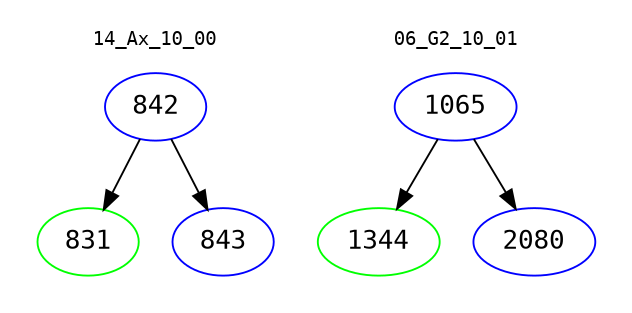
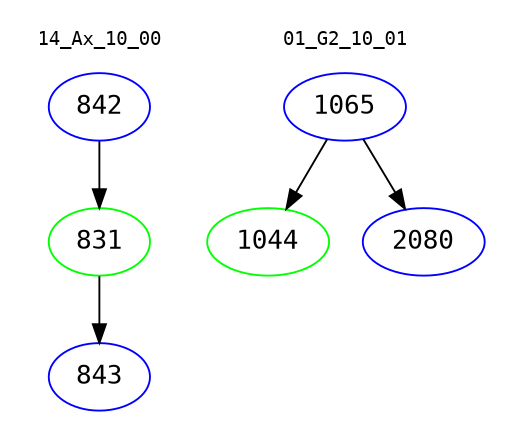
(457, 40) -> (346, 40)
(185, 166) -> (99, 300)
(379, 242) -> (268, 242)
